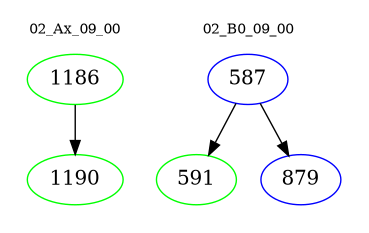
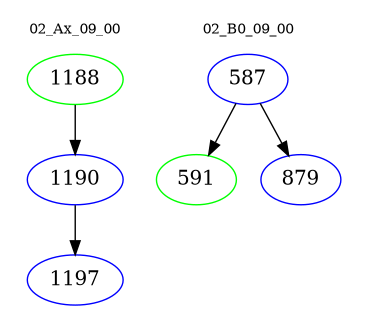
(75, 79) -> (75, 79)
(75, 180) -> (75, 180)
none -> (75, 280)
